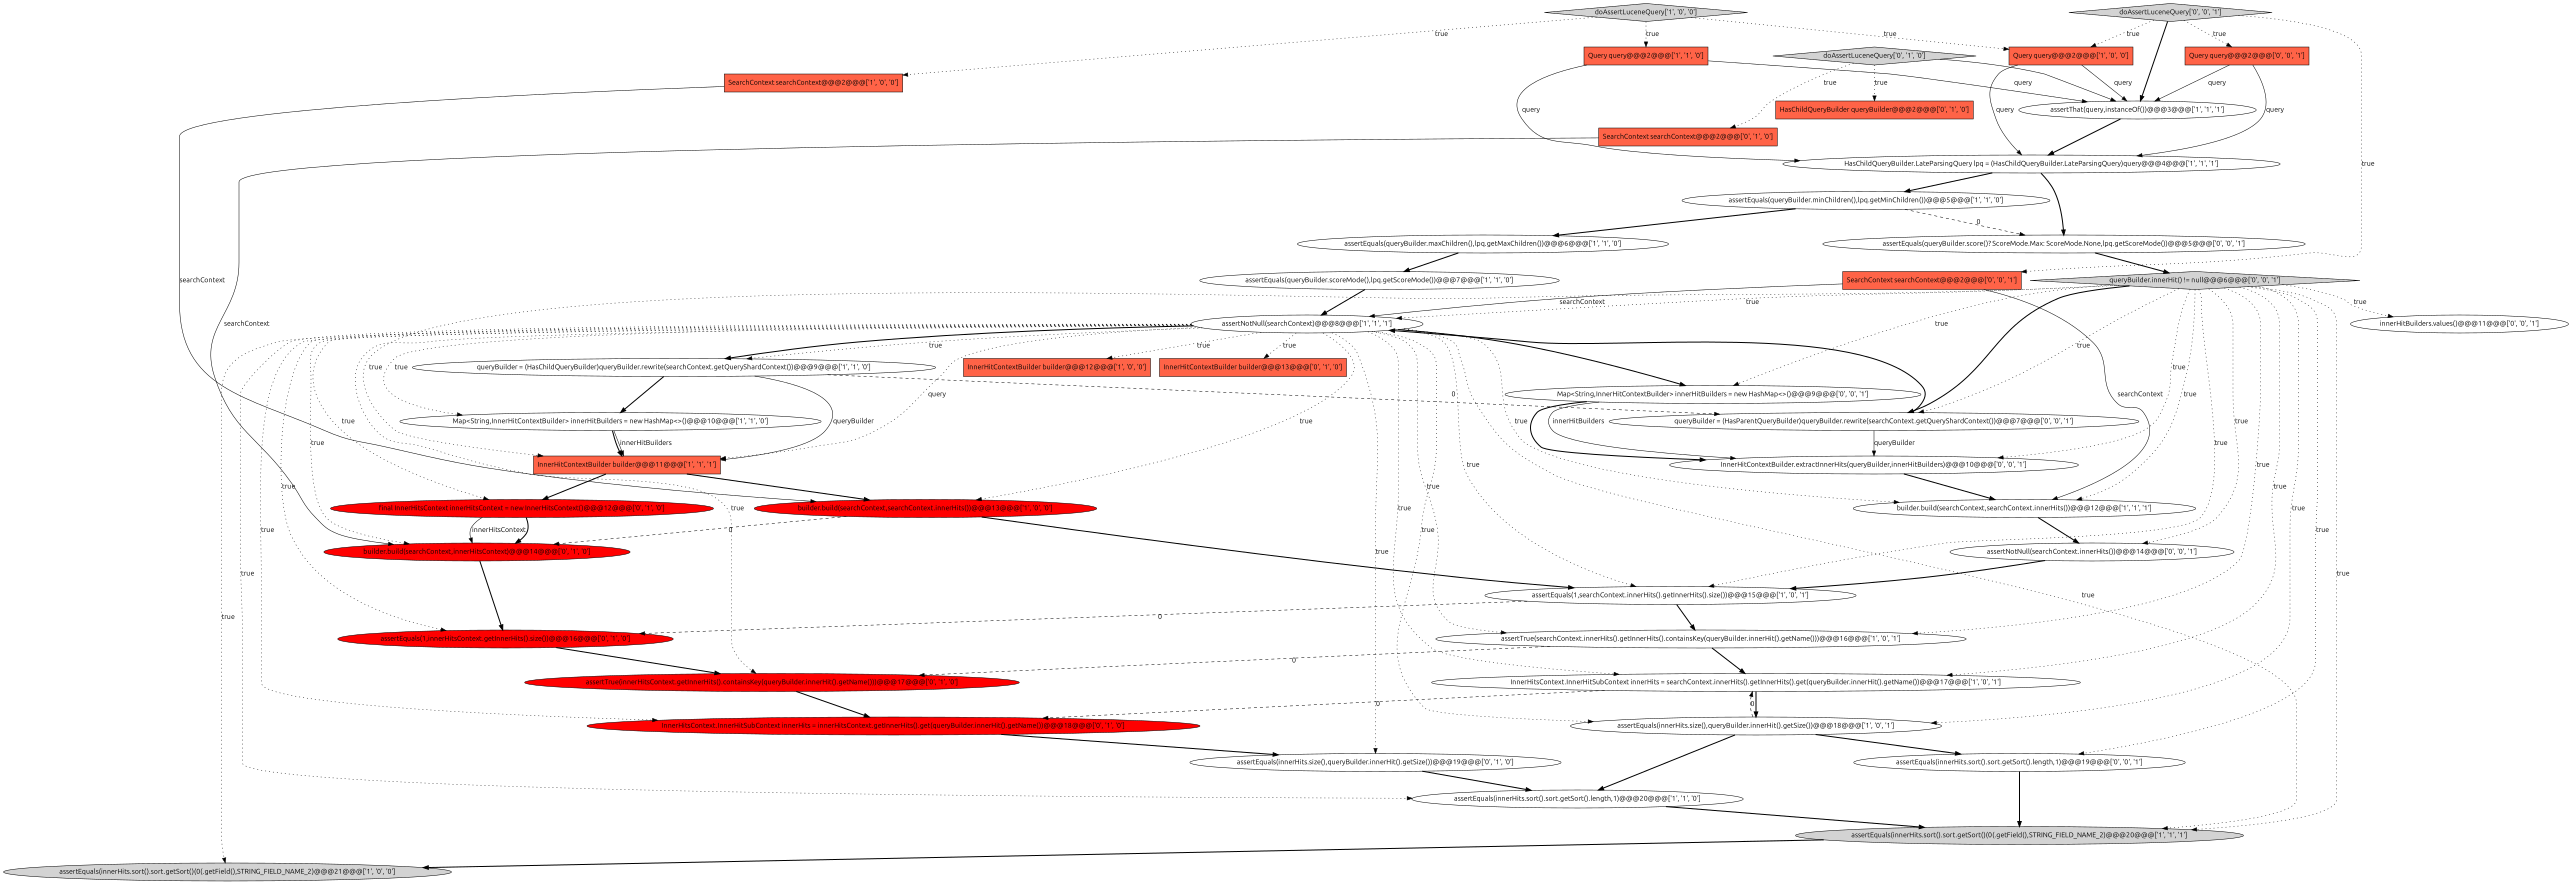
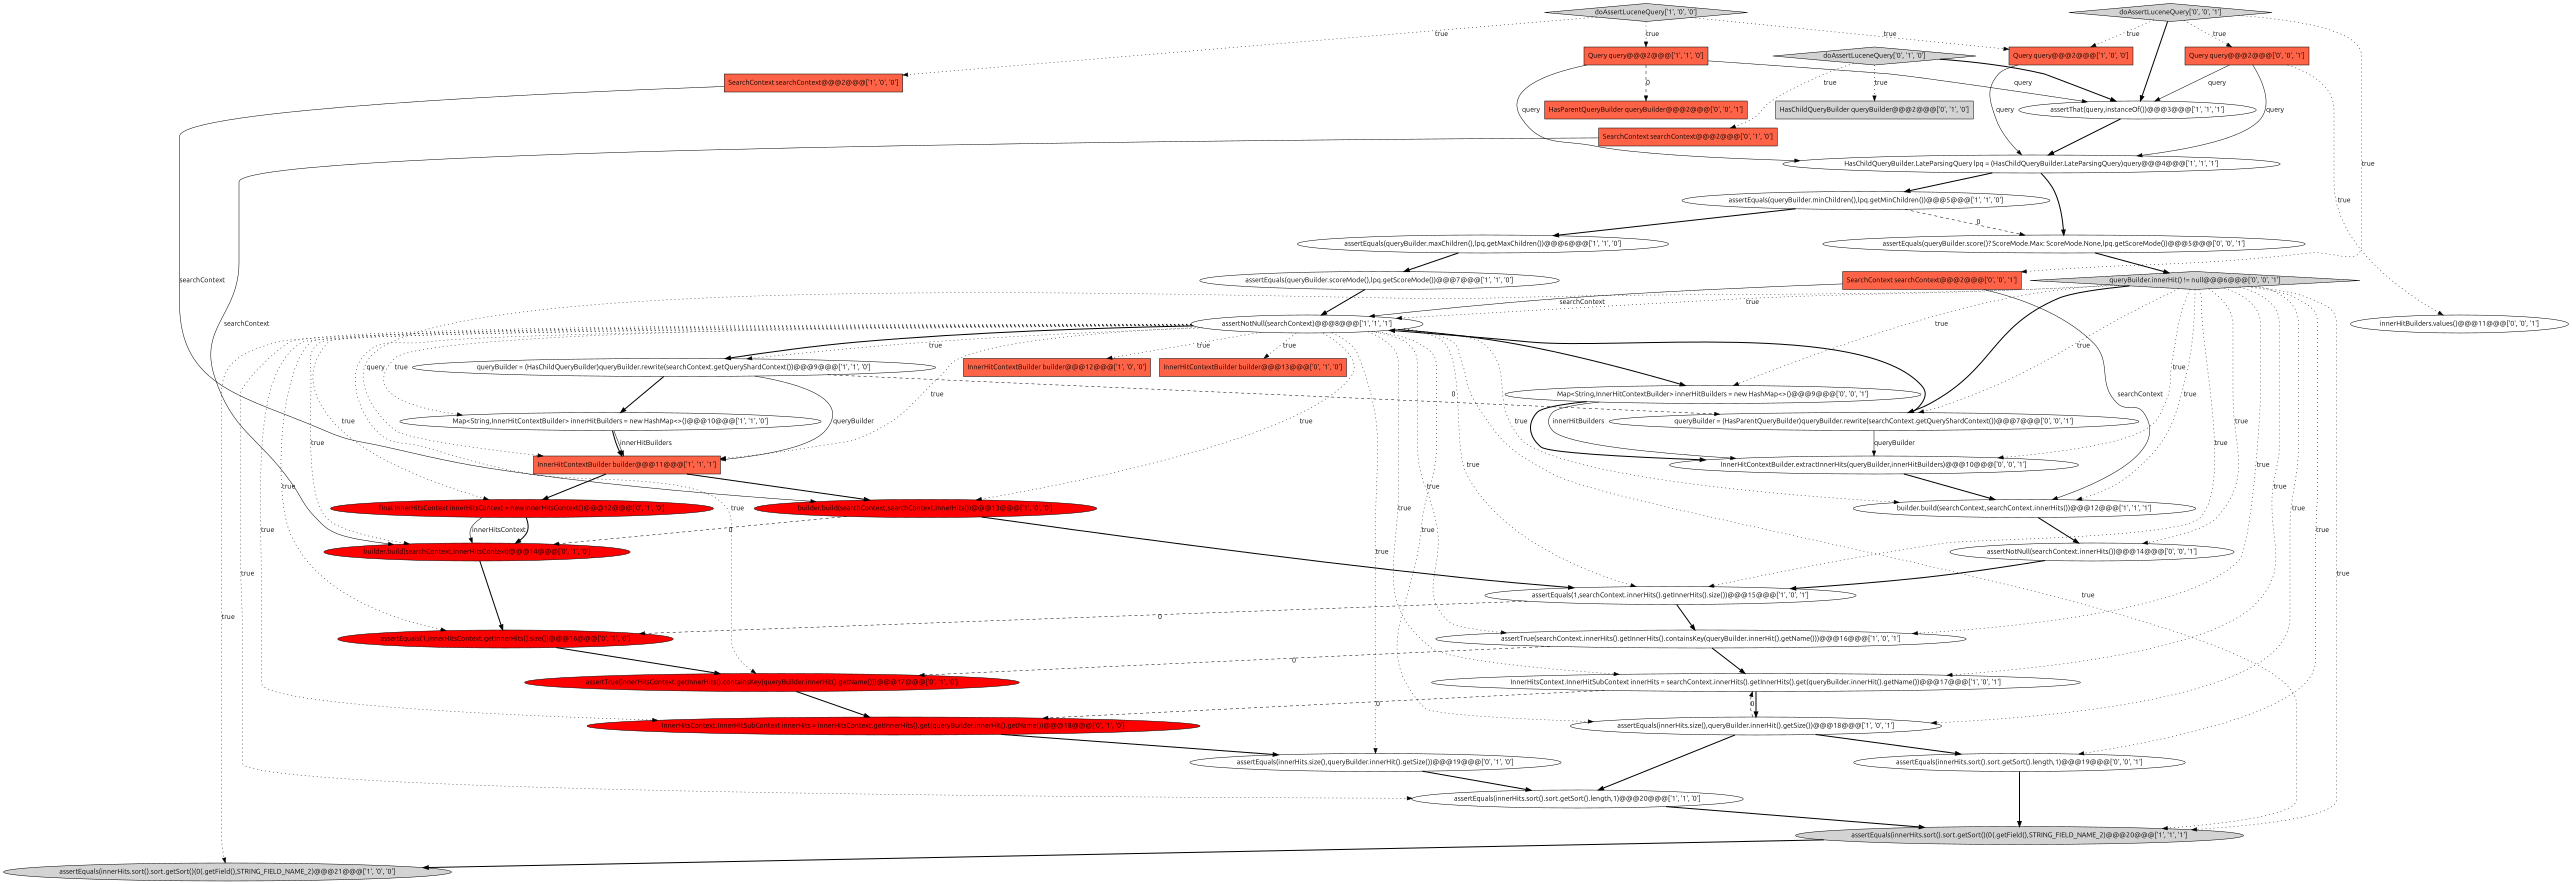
(2028, 70) -> (2028, 70)
(2102, 81) -> none
none -> (1646, 110)
(1874, 110) -> (1874, 110)
(2337, 297) -> (2336, 199)
(376, 368) -> (376, 368)
(937, 394) -> (937, 394)
